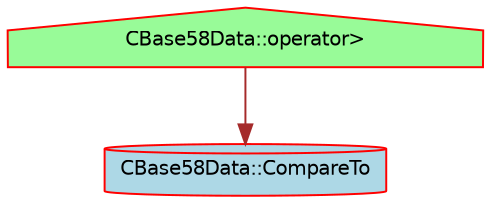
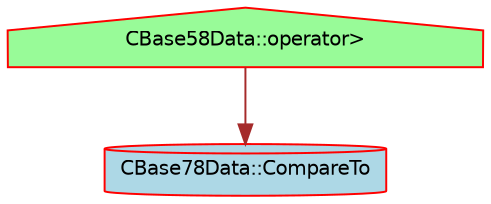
(245, 170) -> (245, 170)
